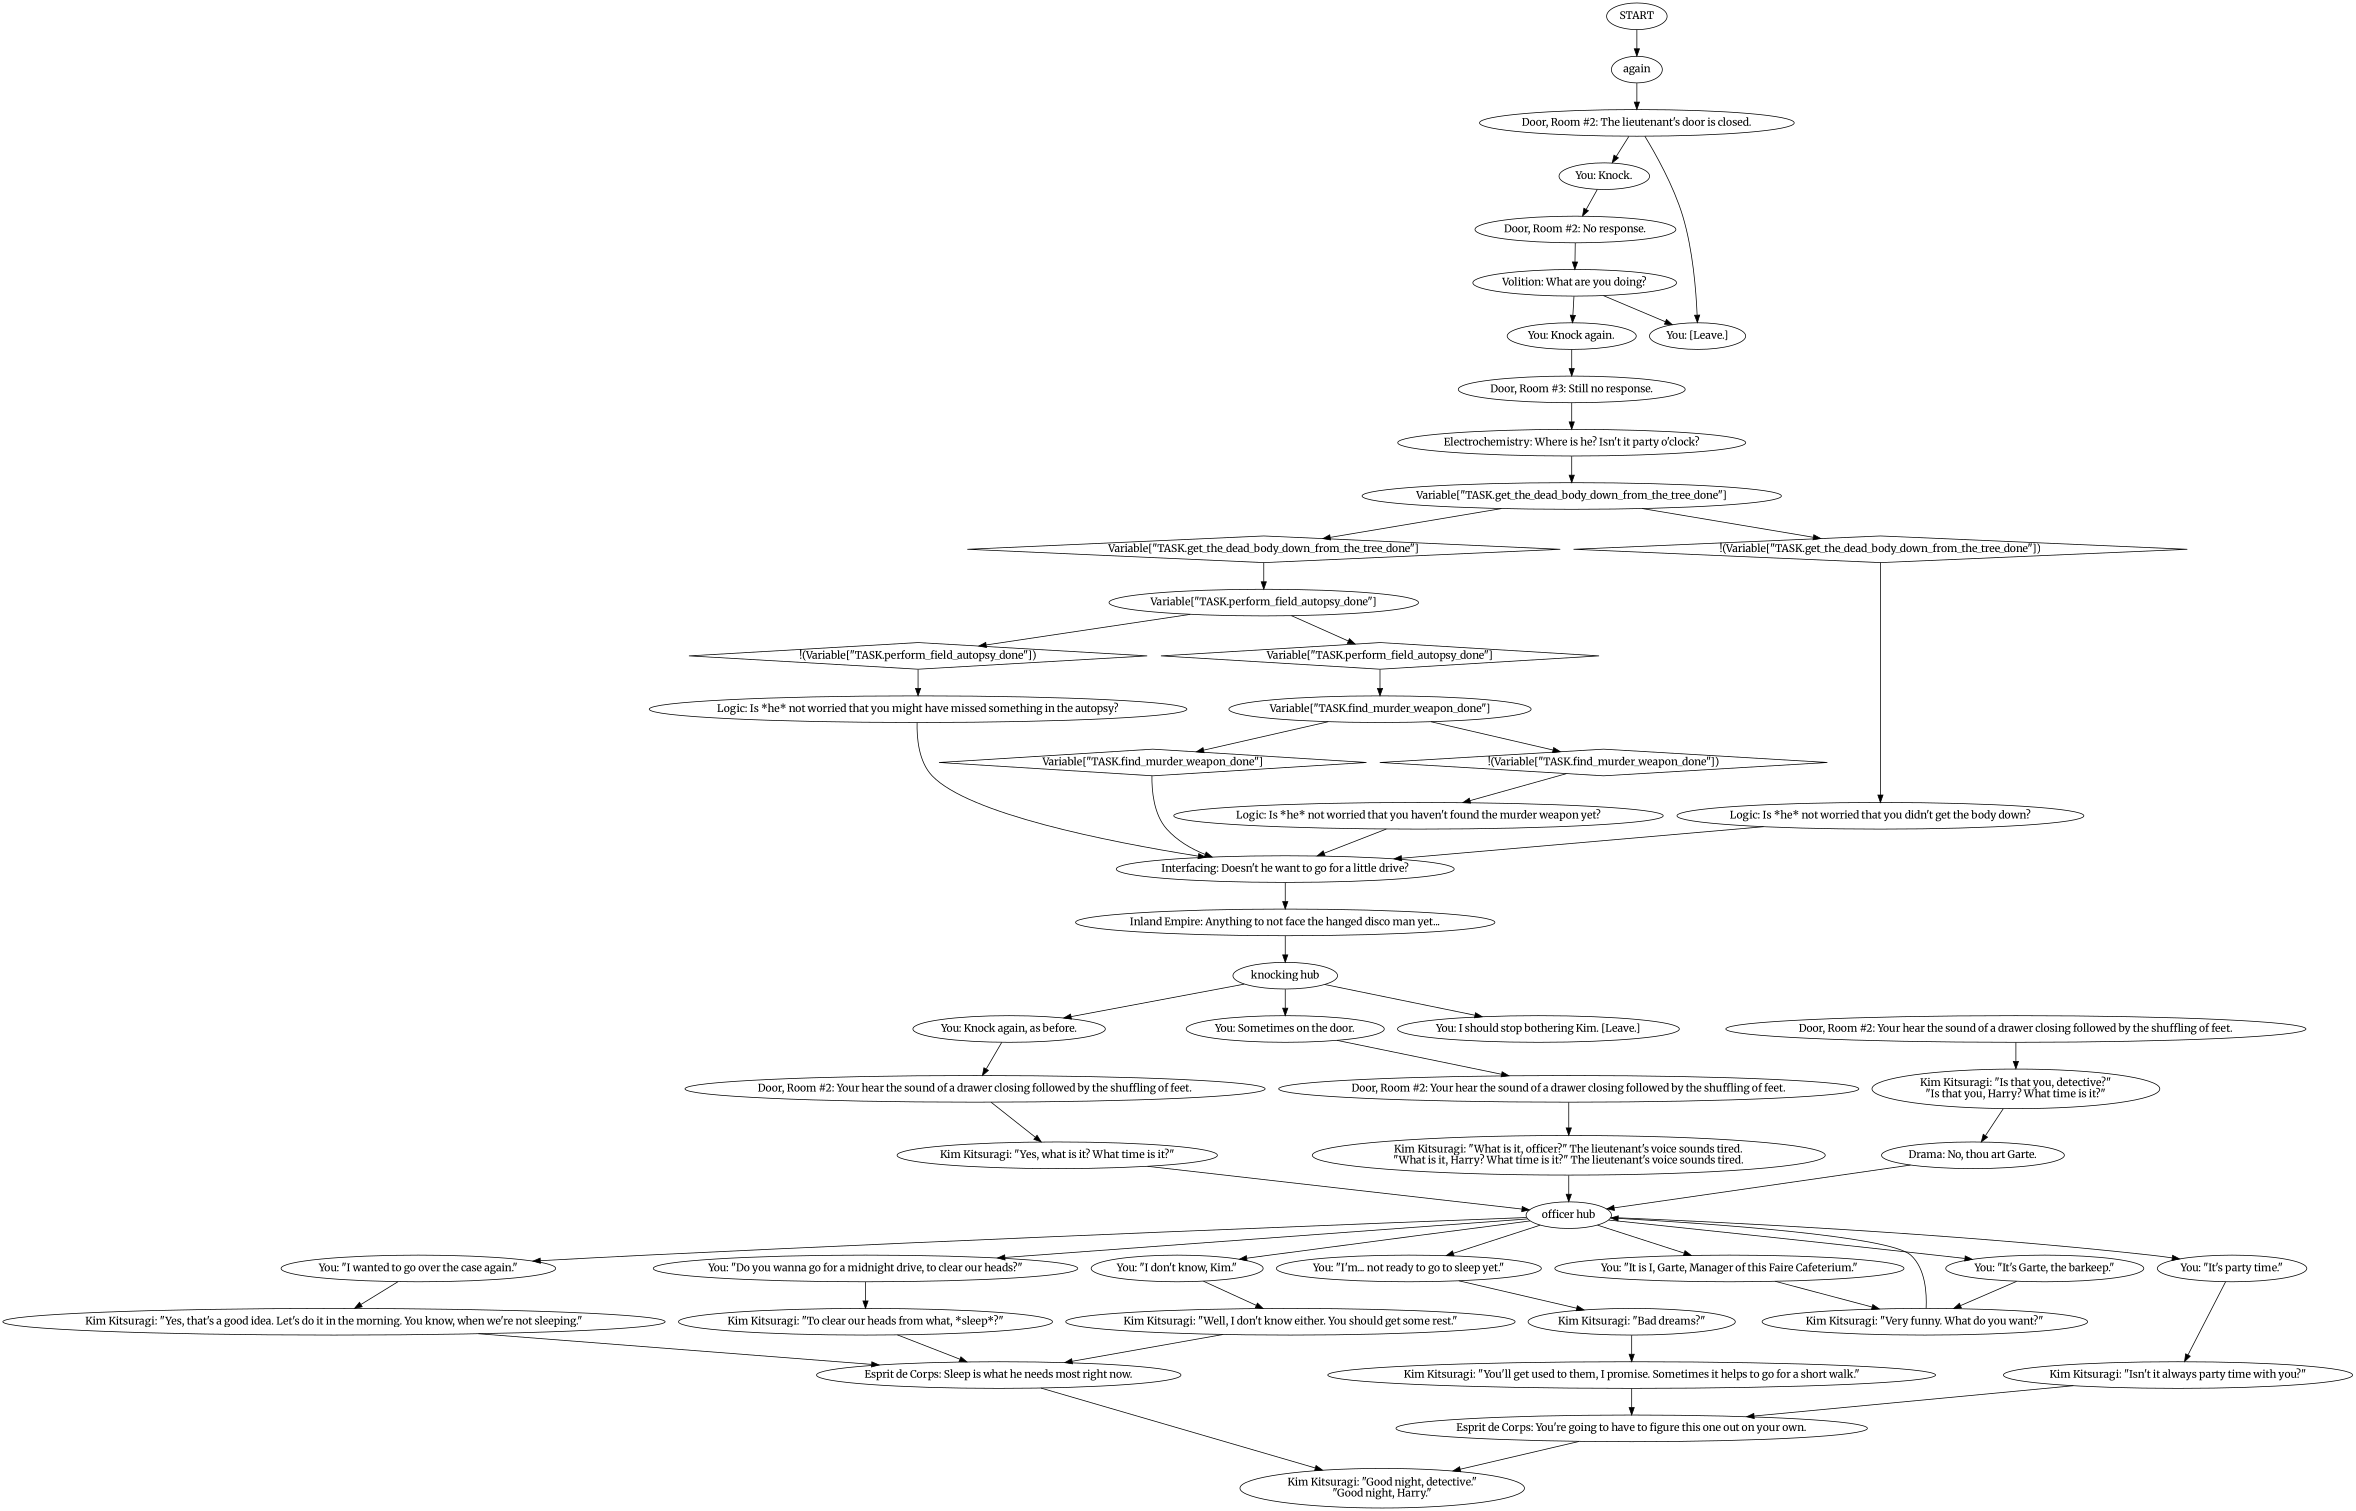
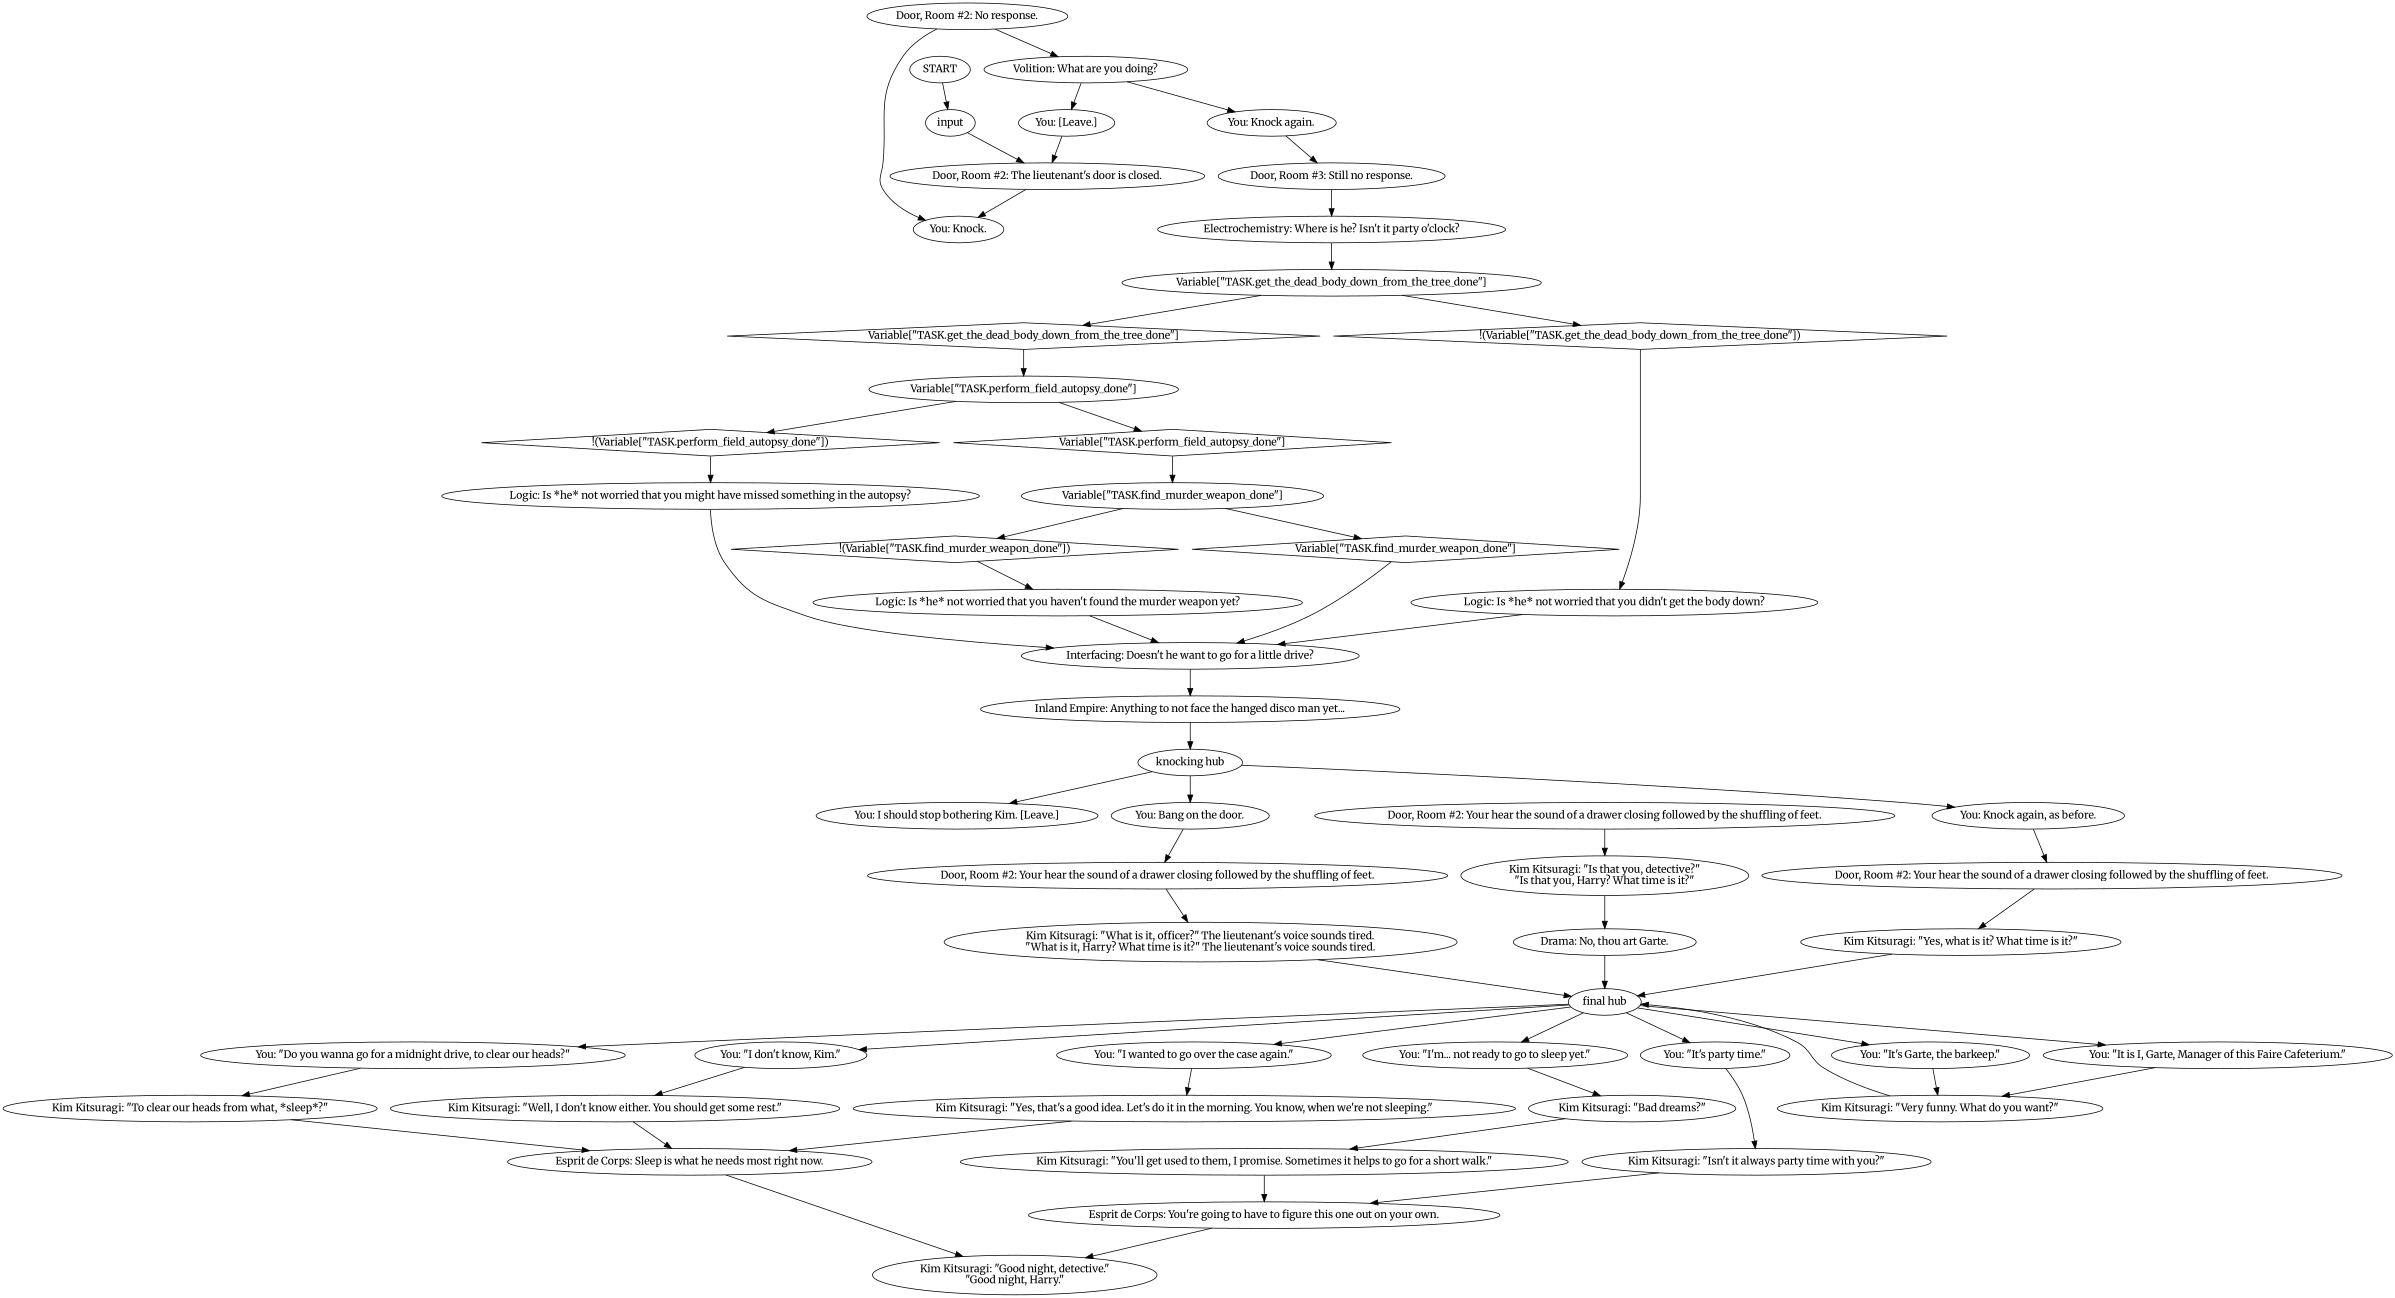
(1637, 70) -> (950, 123)
(1592, 199) -> (884, 122)
(1684, 222) -> (1058, 146)
(1285, 1029) -> (1190, 816)
(1569, 1215) -> (1605, 1002)
